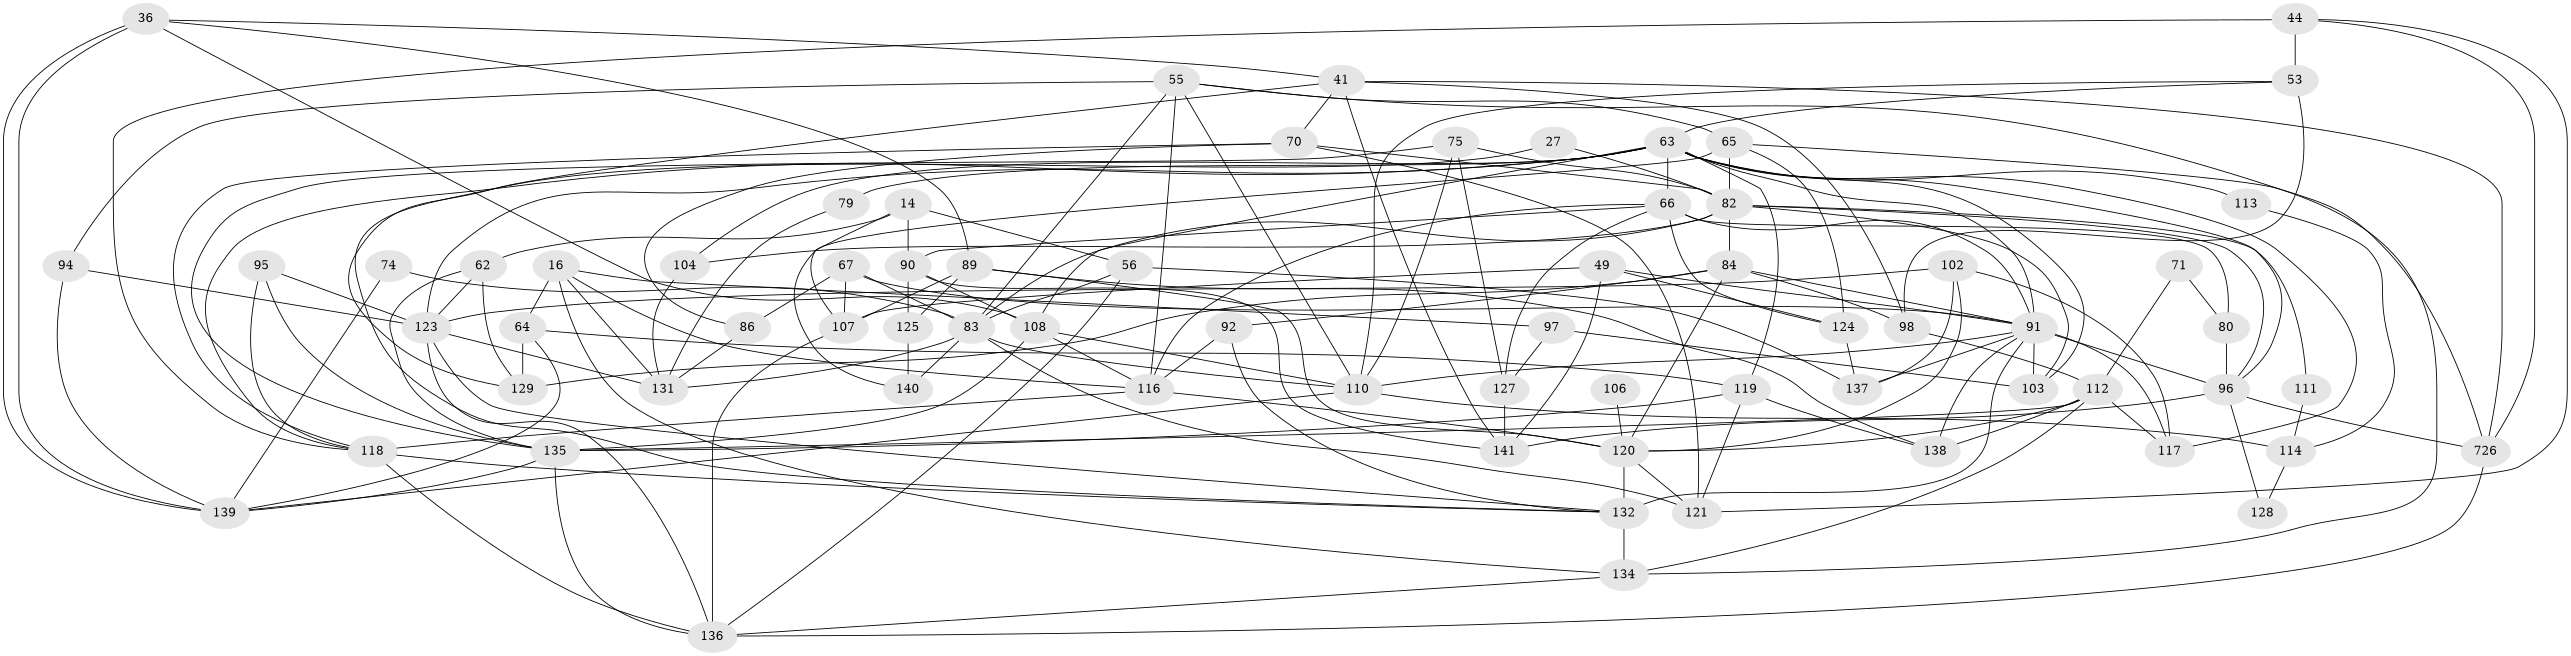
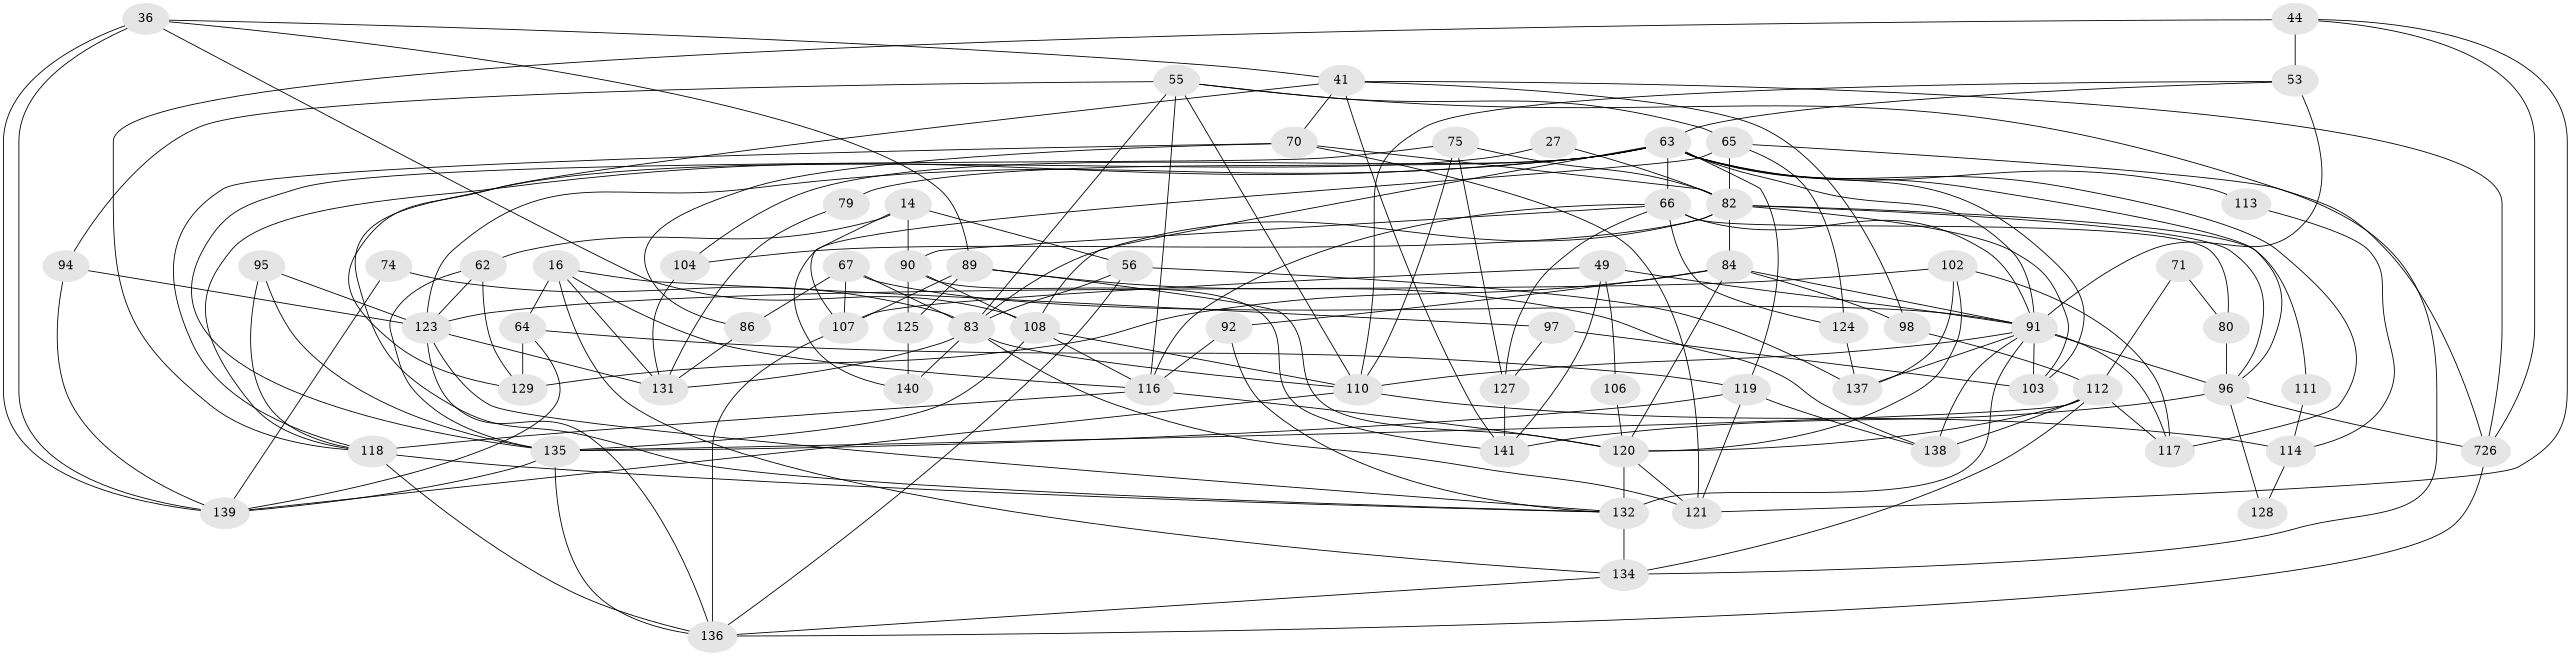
(2257, 231) -> (2278, 242)
(1703, 292) -> (1613, 328)
